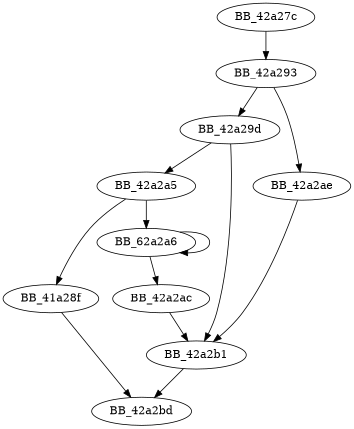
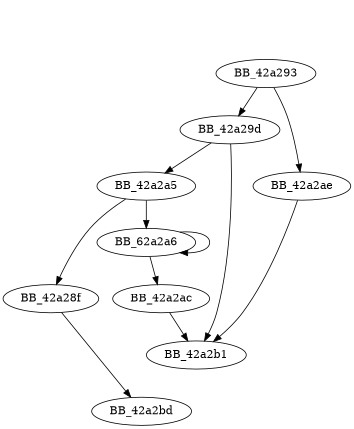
(266, 17) -> none
(51, 299) -> (51, 299)
(172, 380) -> none
